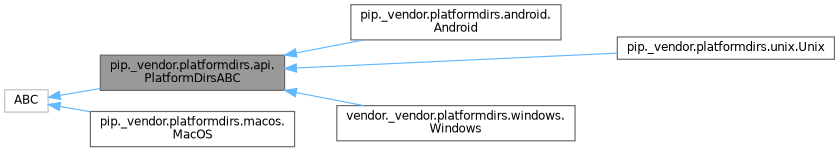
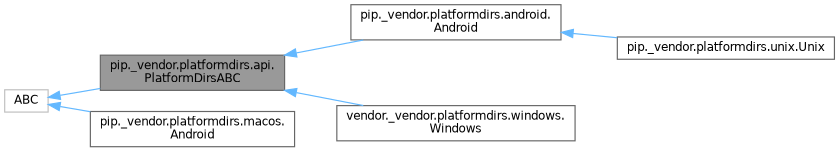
(457, 61) -> (595, 36)
(192, 129) -> (192, 129)
